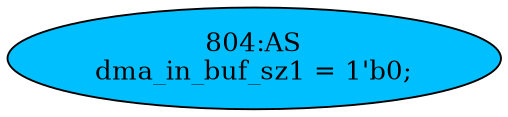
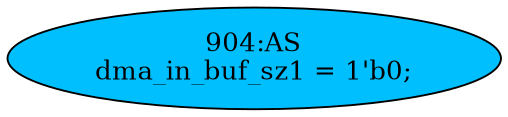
(254, 58) -> (254, 58)
